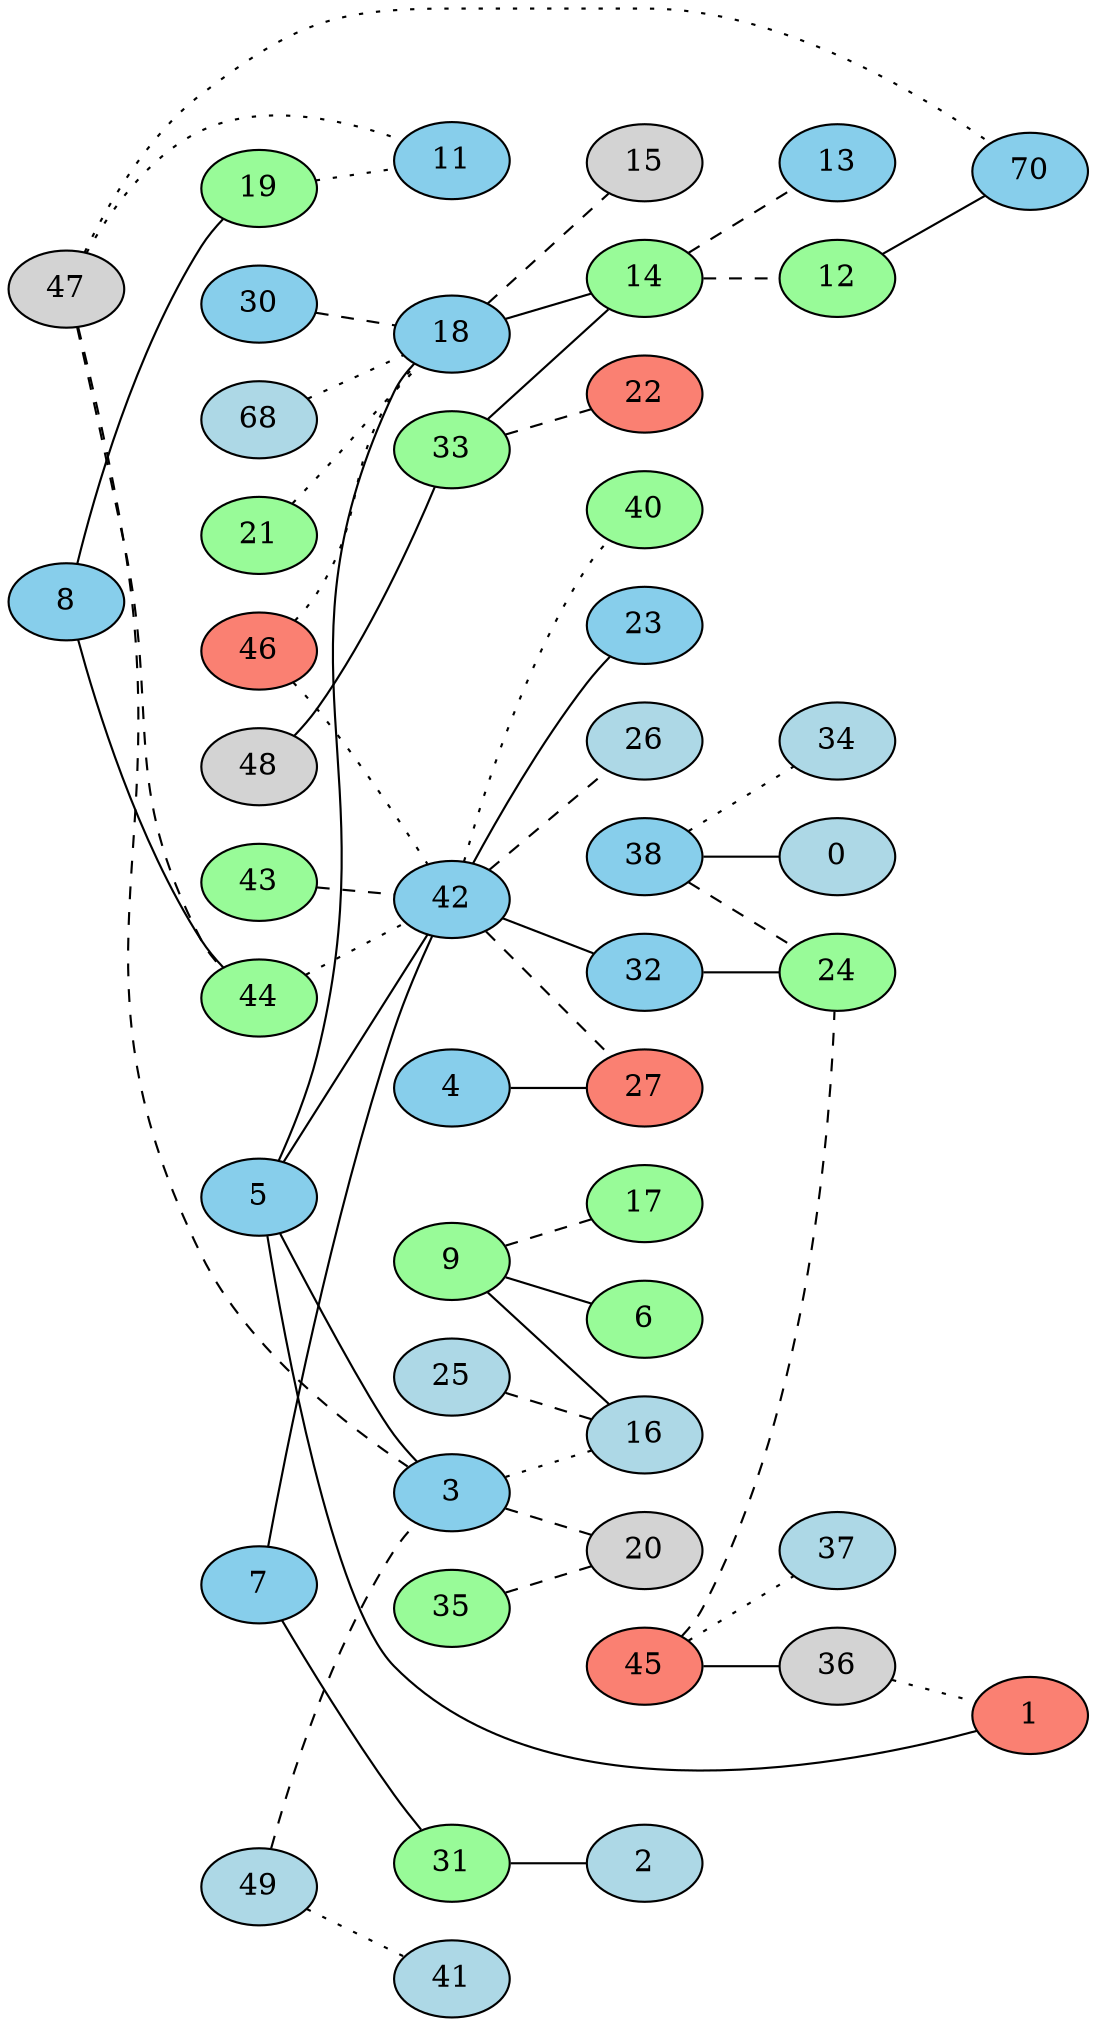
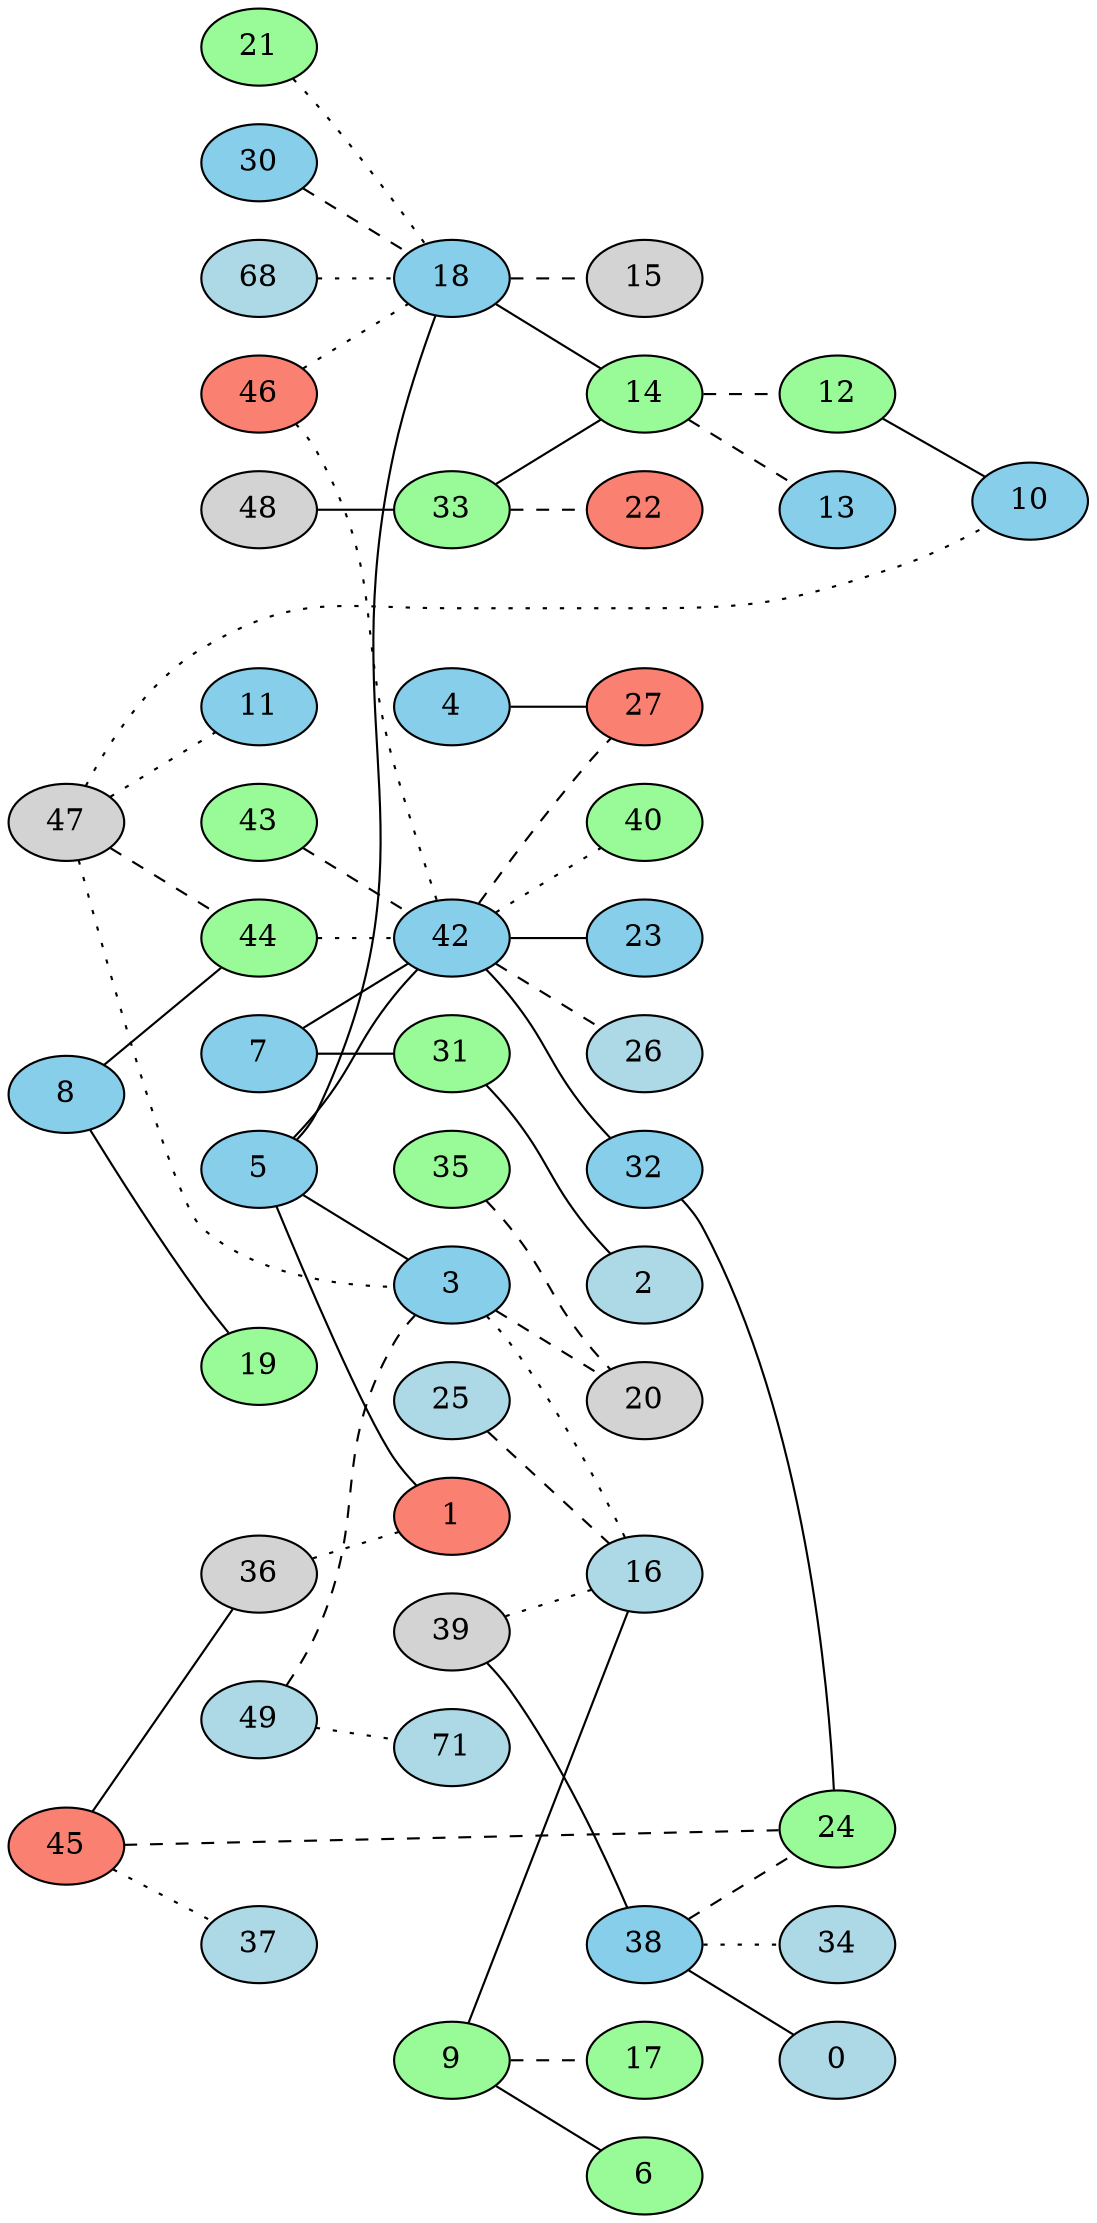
(1030, 171) -> (1030, 501)
(355, 175) -> none
(129, 943) -> (164, 1144)
none -> (452, 1632)
(452, 1979) -> (452, 1748)
